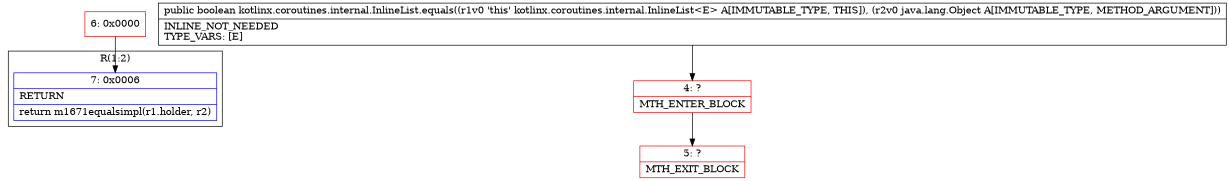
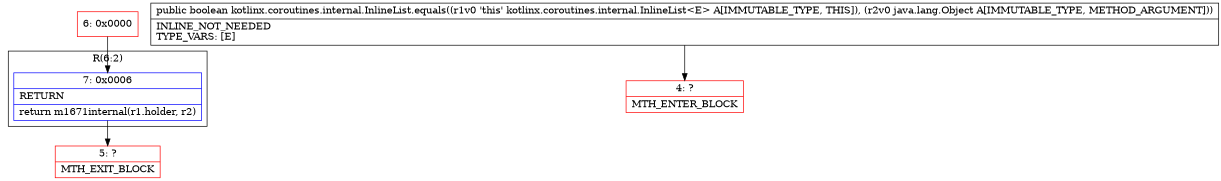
(115, 59) -> (108, 59)
(115, 112) -> (108, 112)
(692, 126) -> (108, 131)
